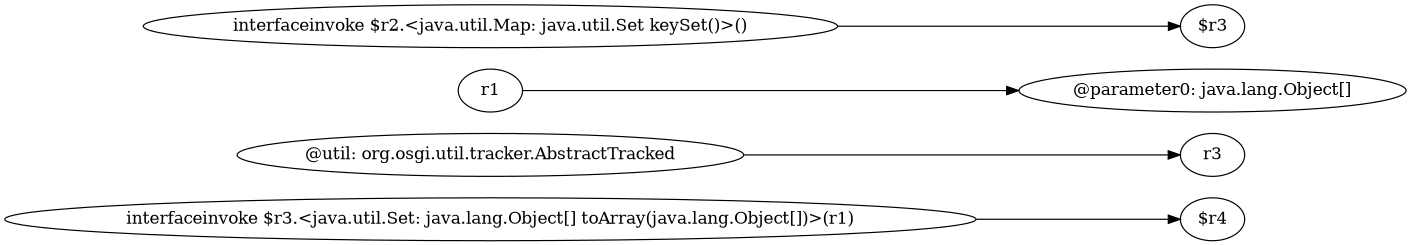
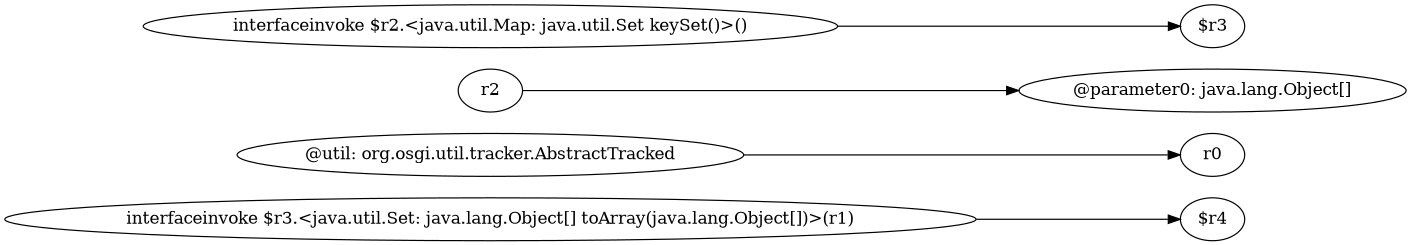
(490, 91) -> (490, 91)
(1213, 155) -> (1213, 155)
